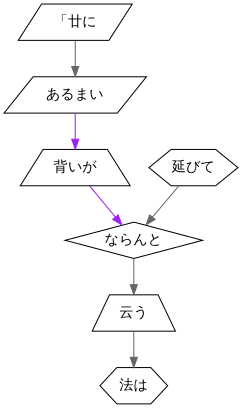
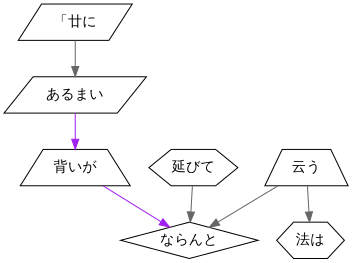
(134, 272) -> (248, 204)
